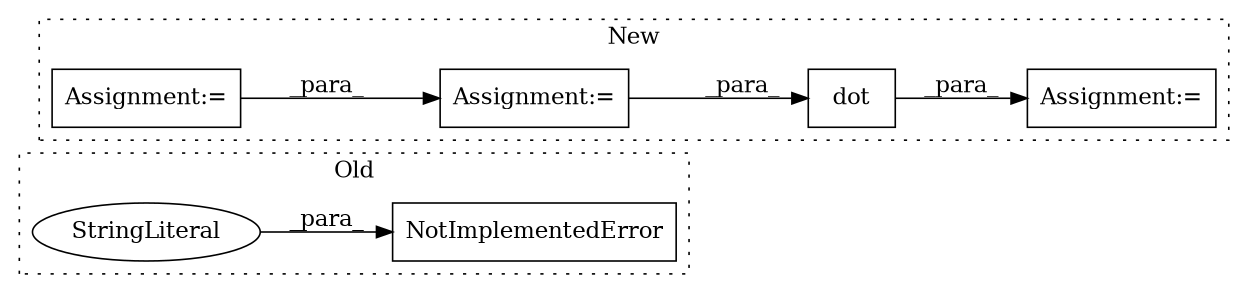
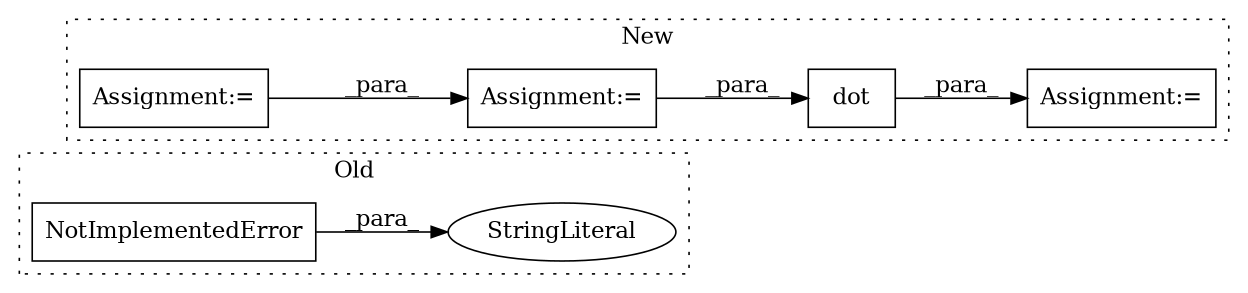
(319, 232) -> (374, 232)
